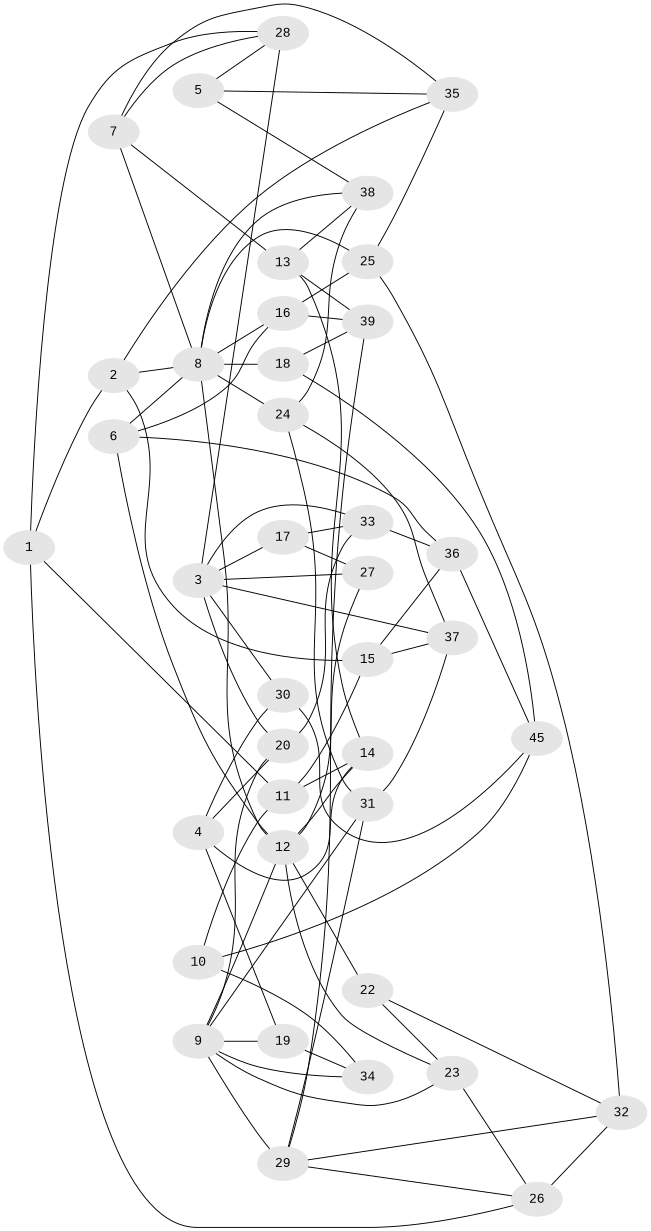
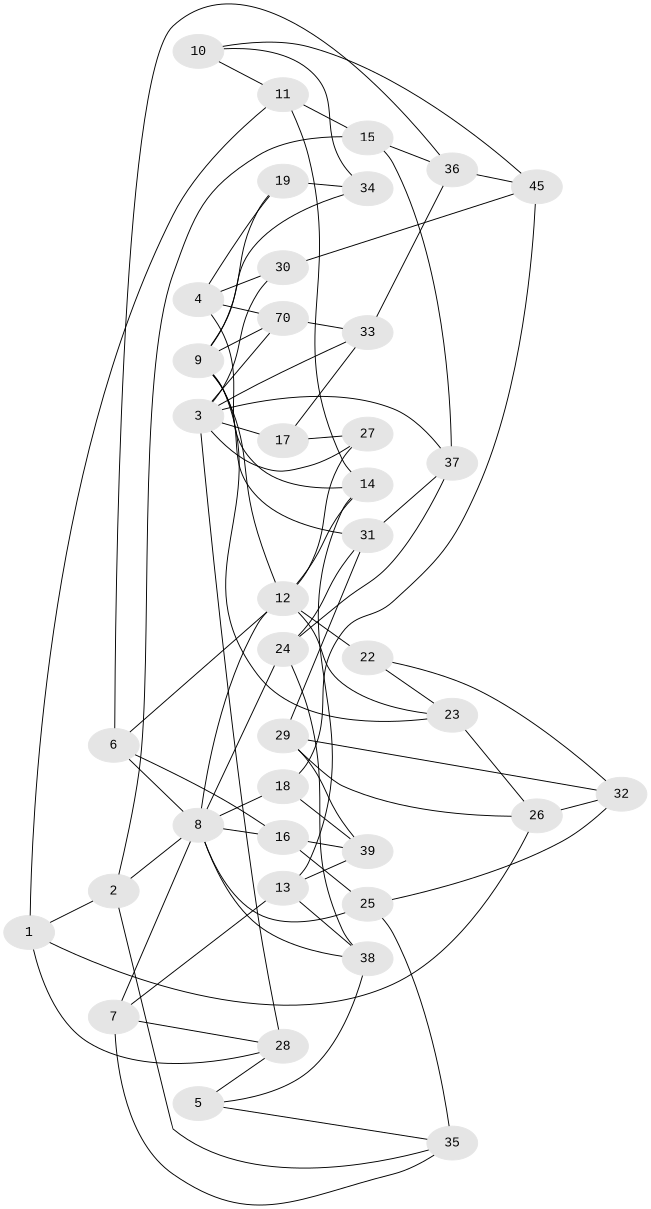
(283, 746) -> (283, 318)
(238, 1104) -> none
